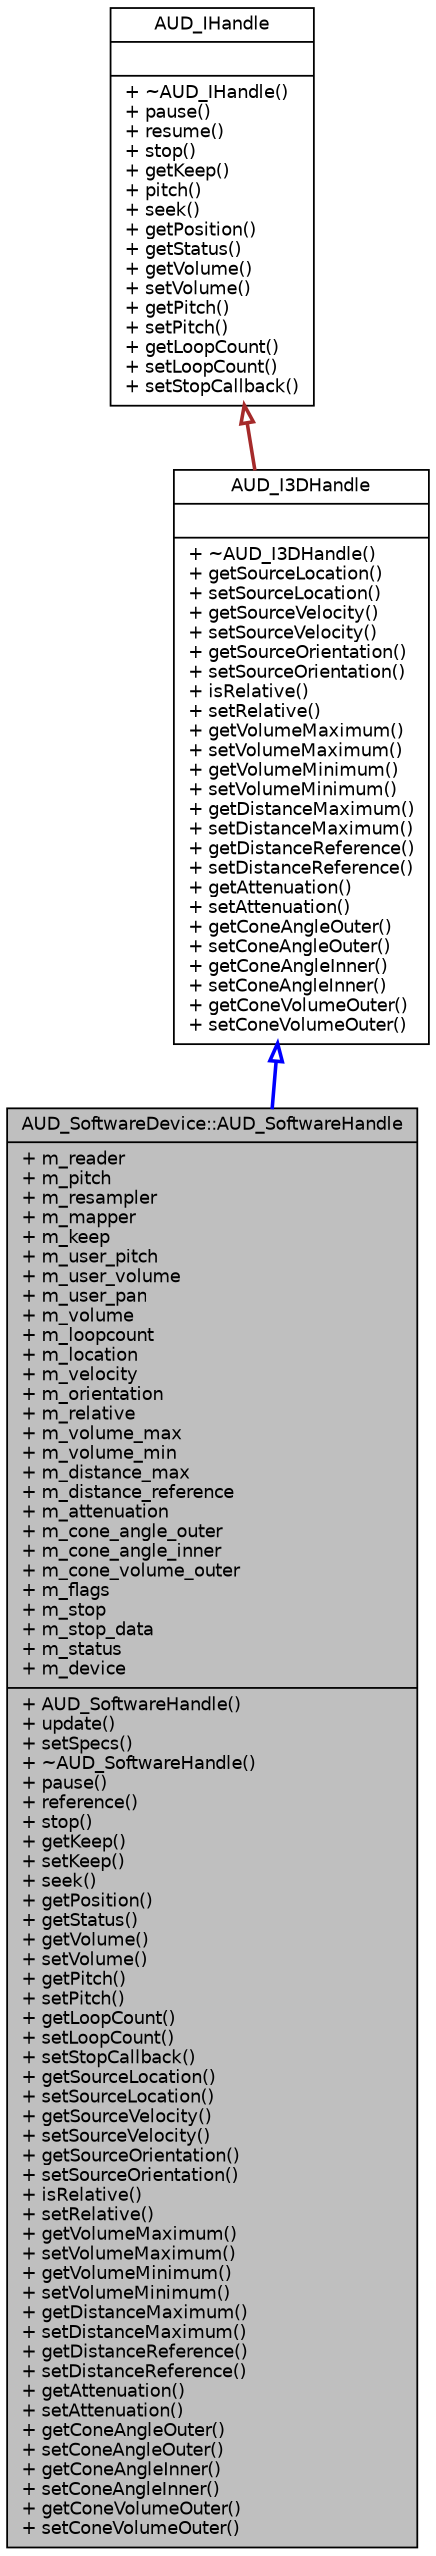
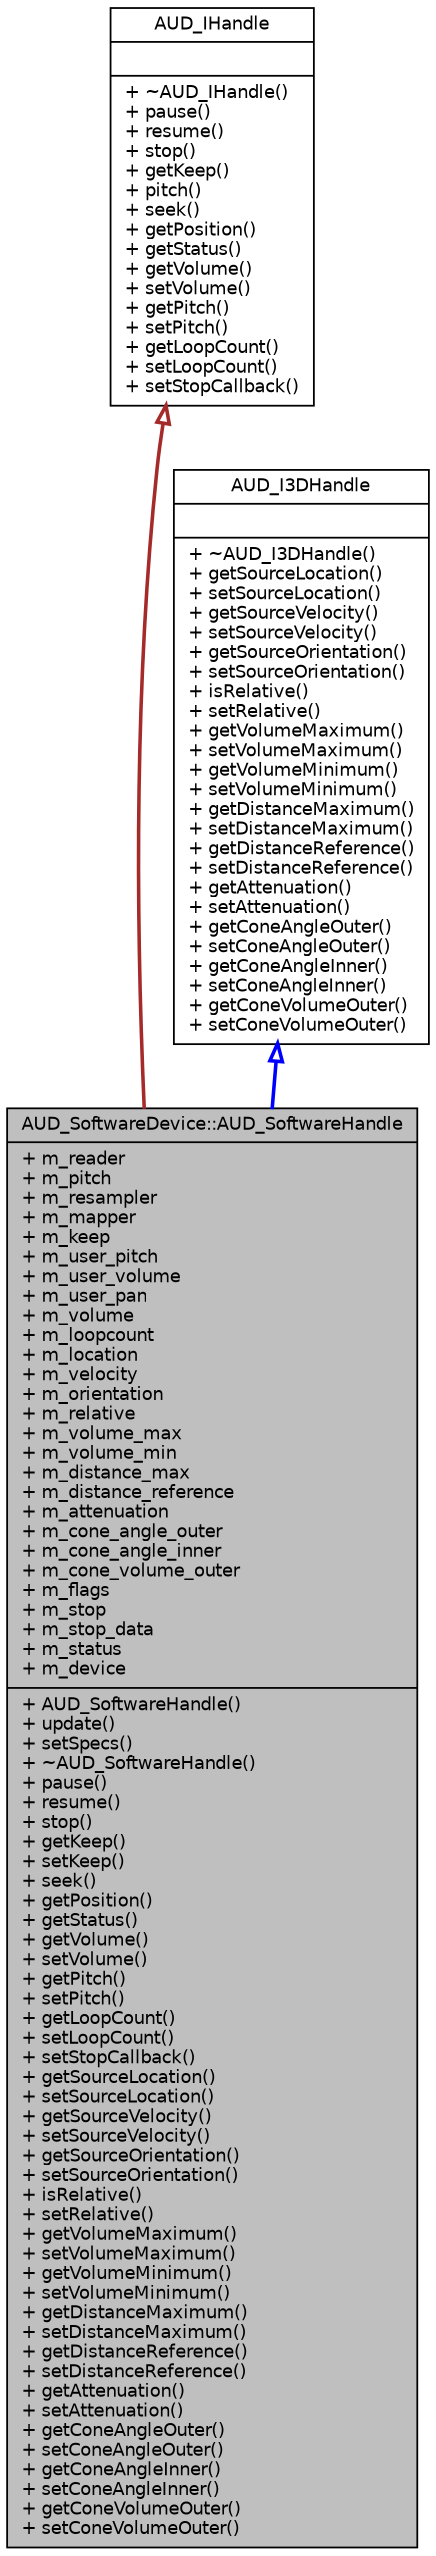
(251, 447) -> (140, 766)
(80, 1803) -> (71, 1803)
